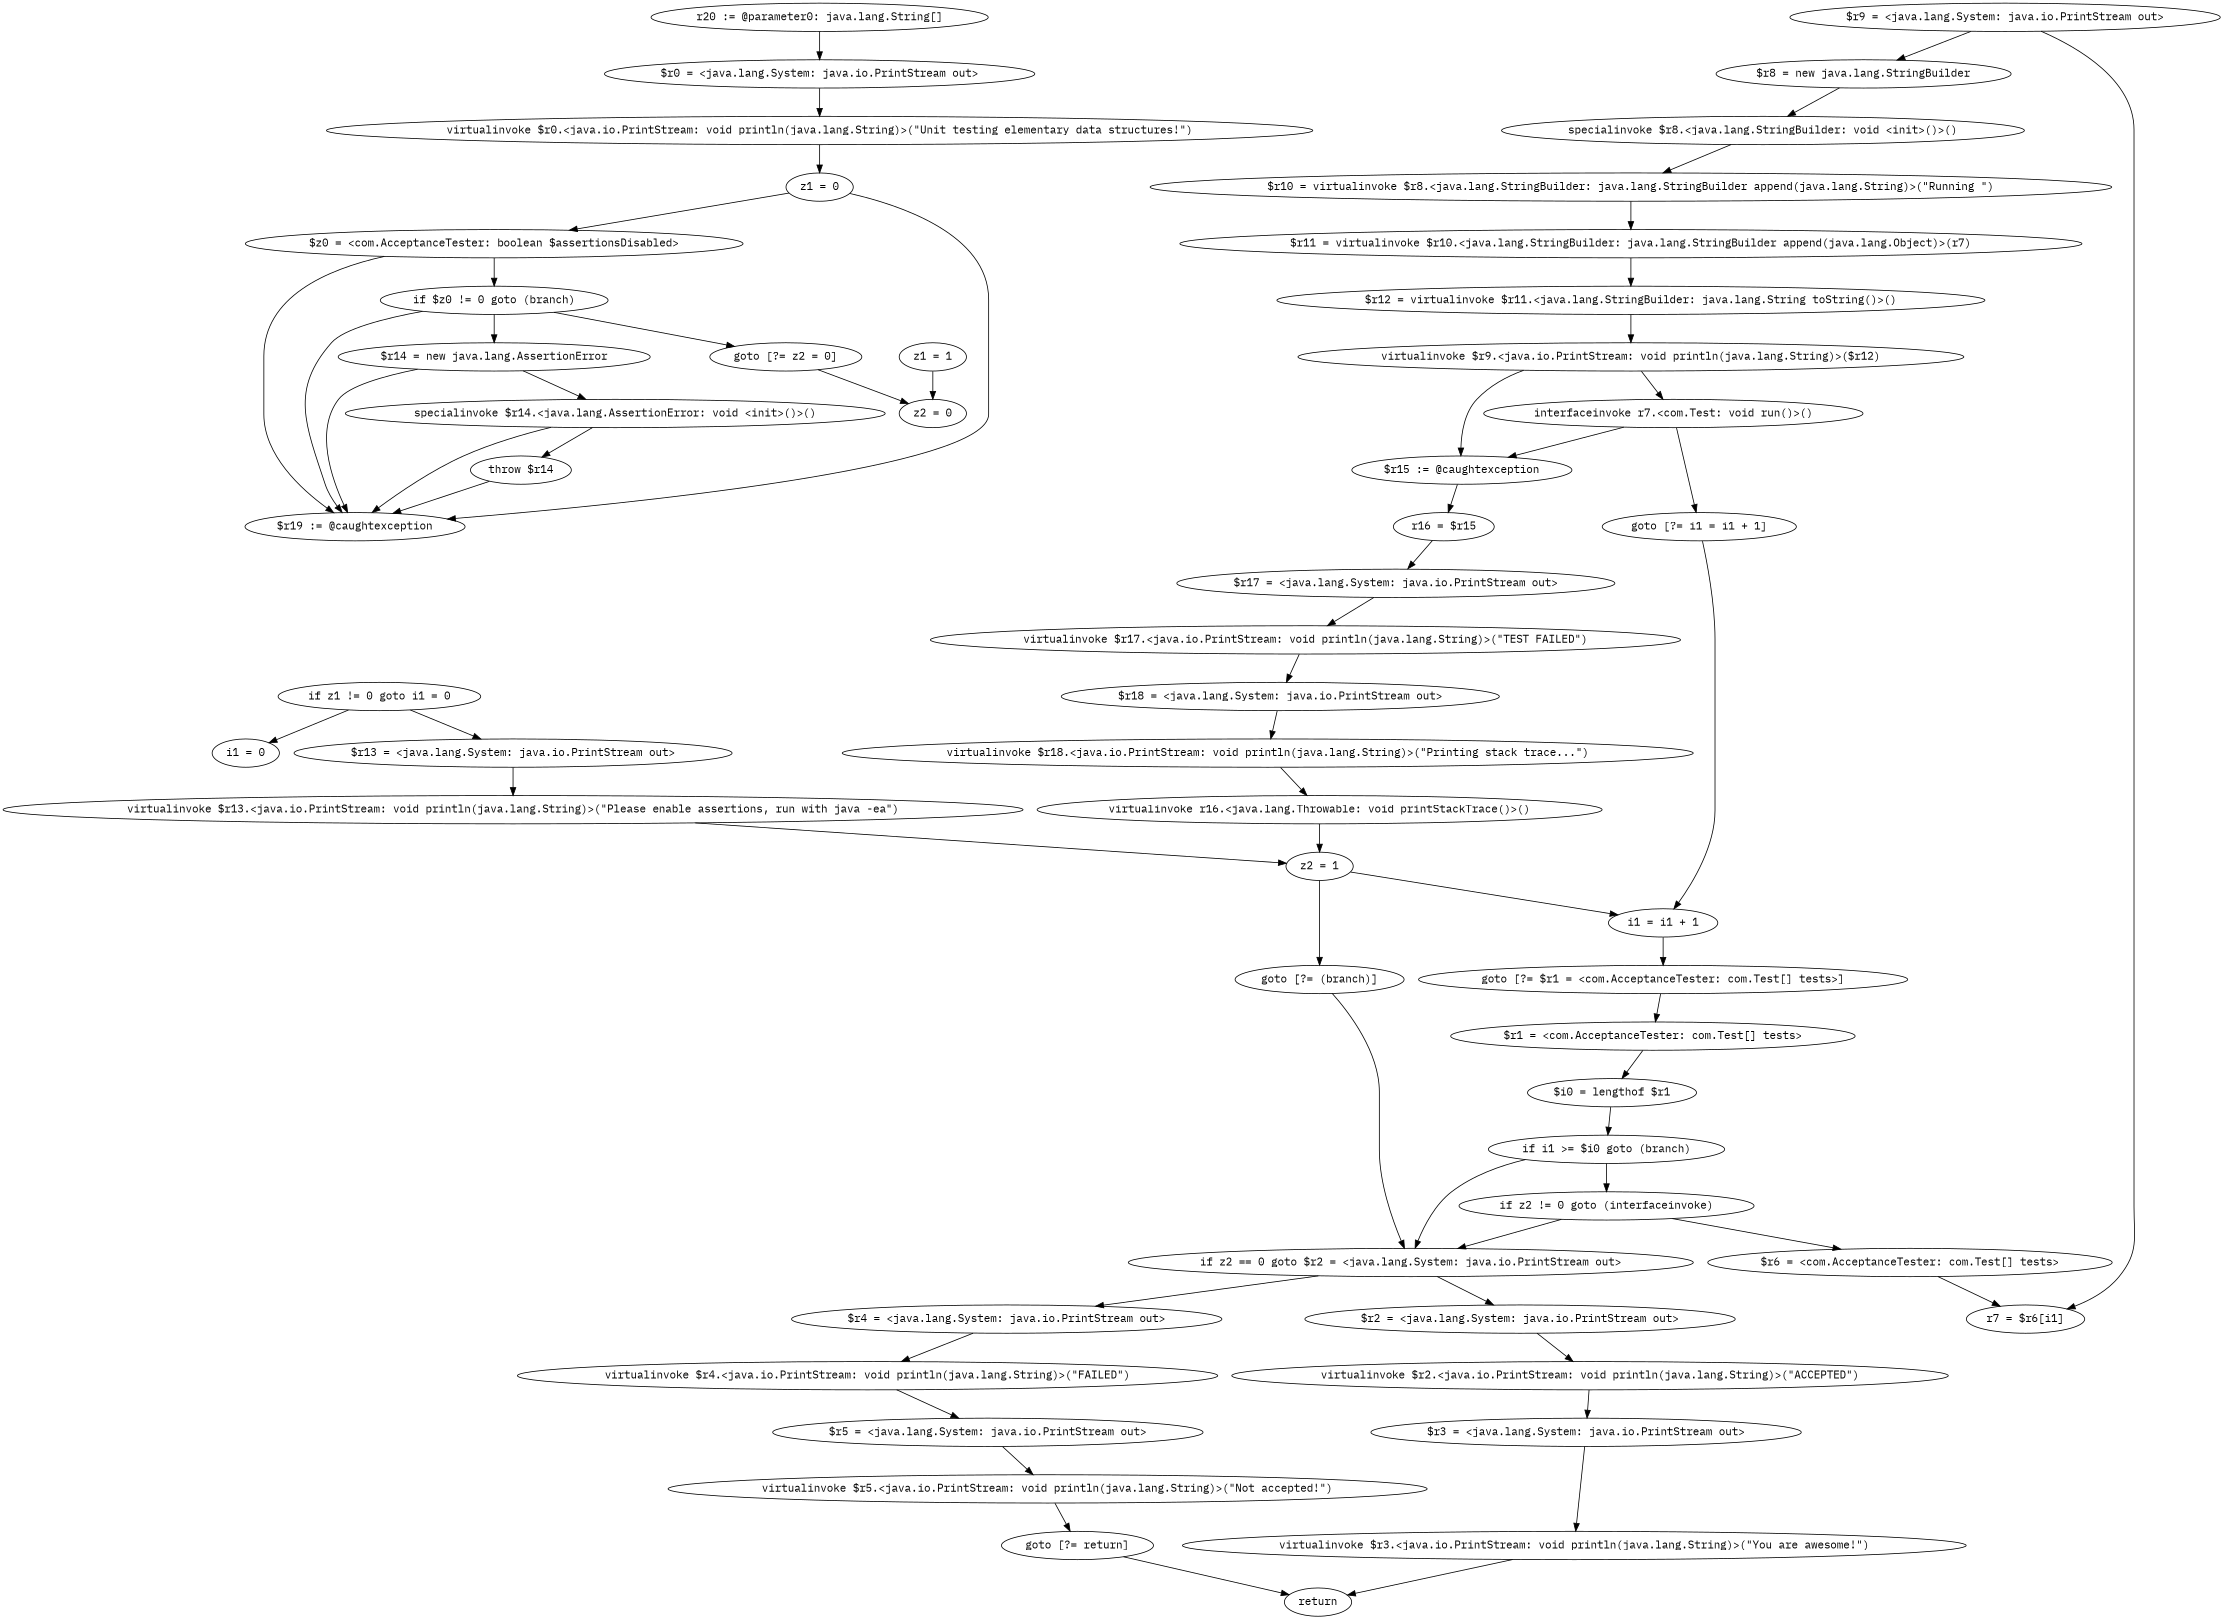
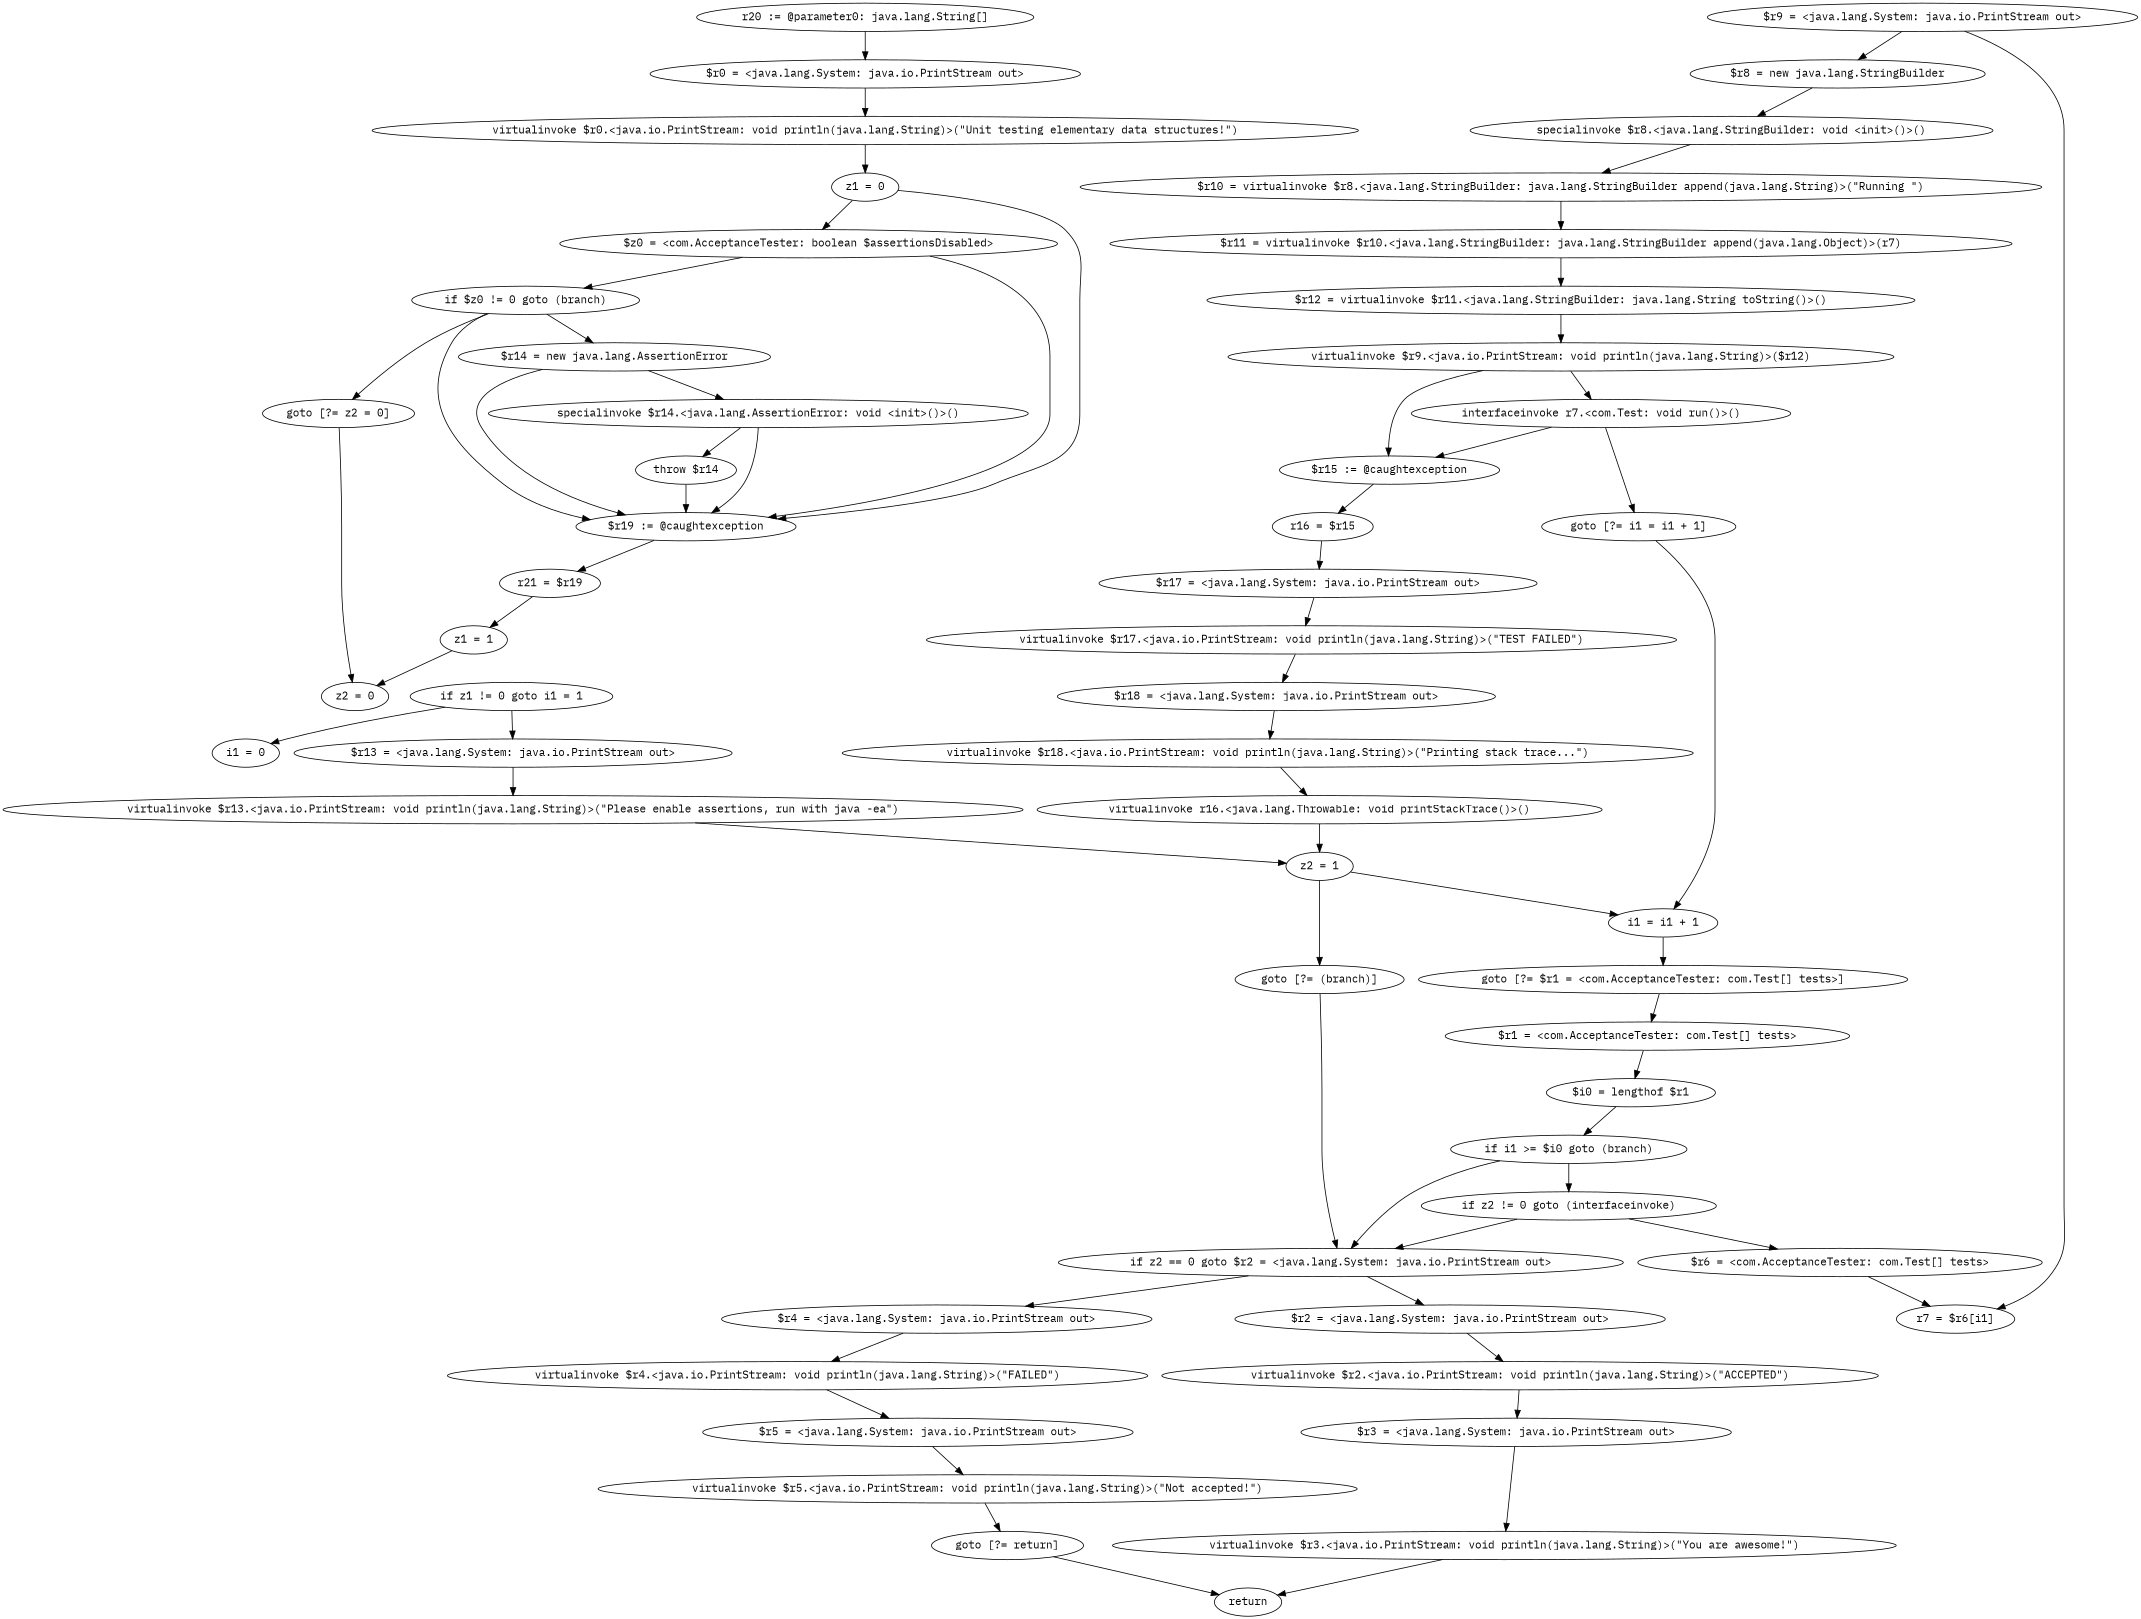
none -> (550, 583)
(379, 696) -> (511, 696)
